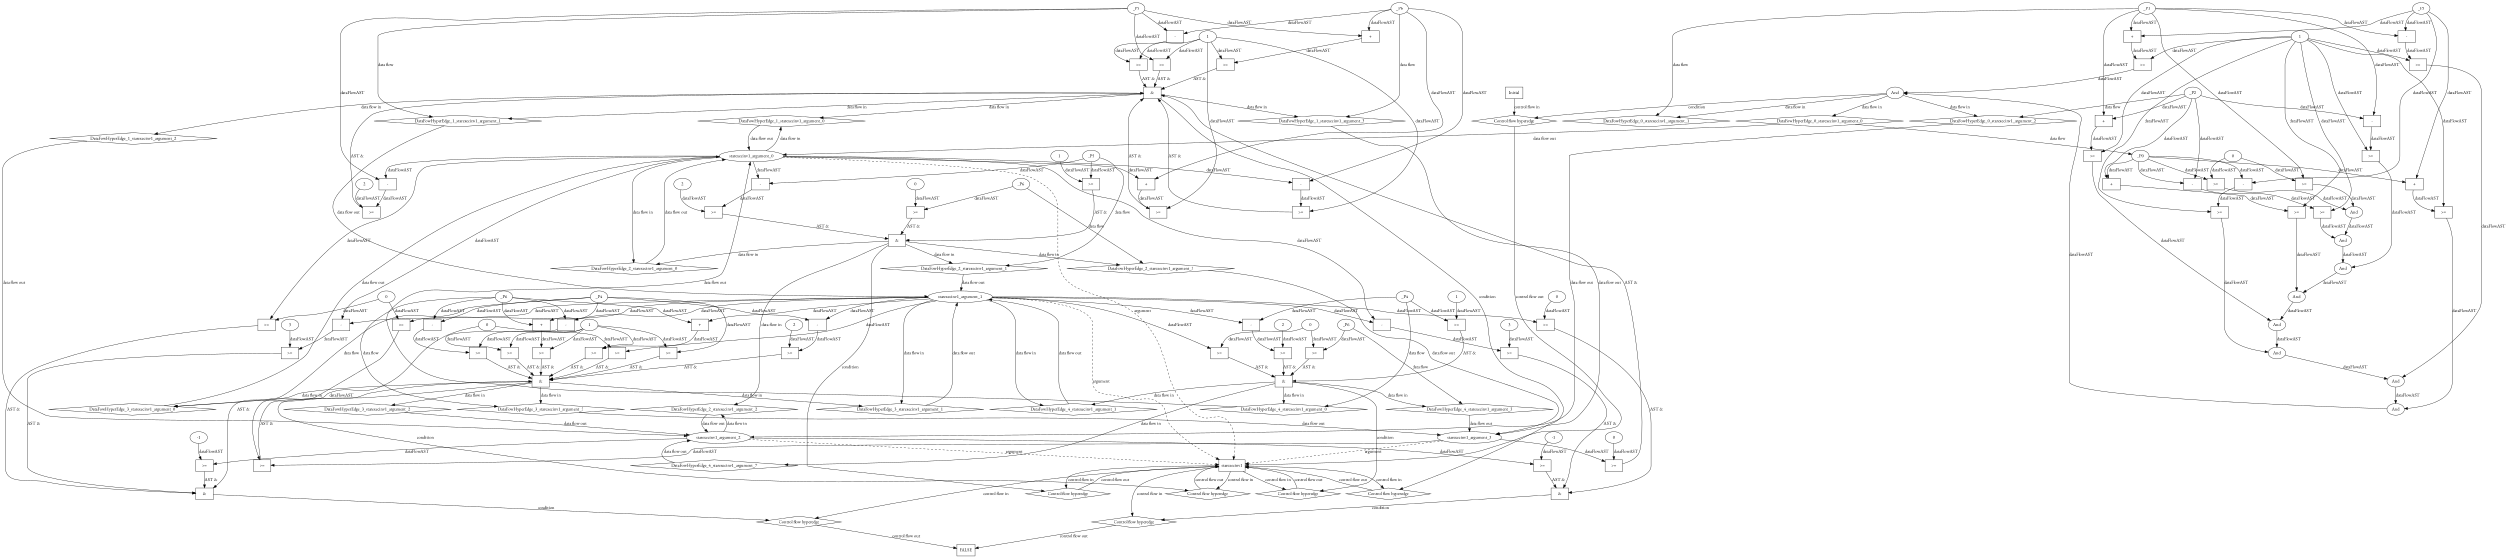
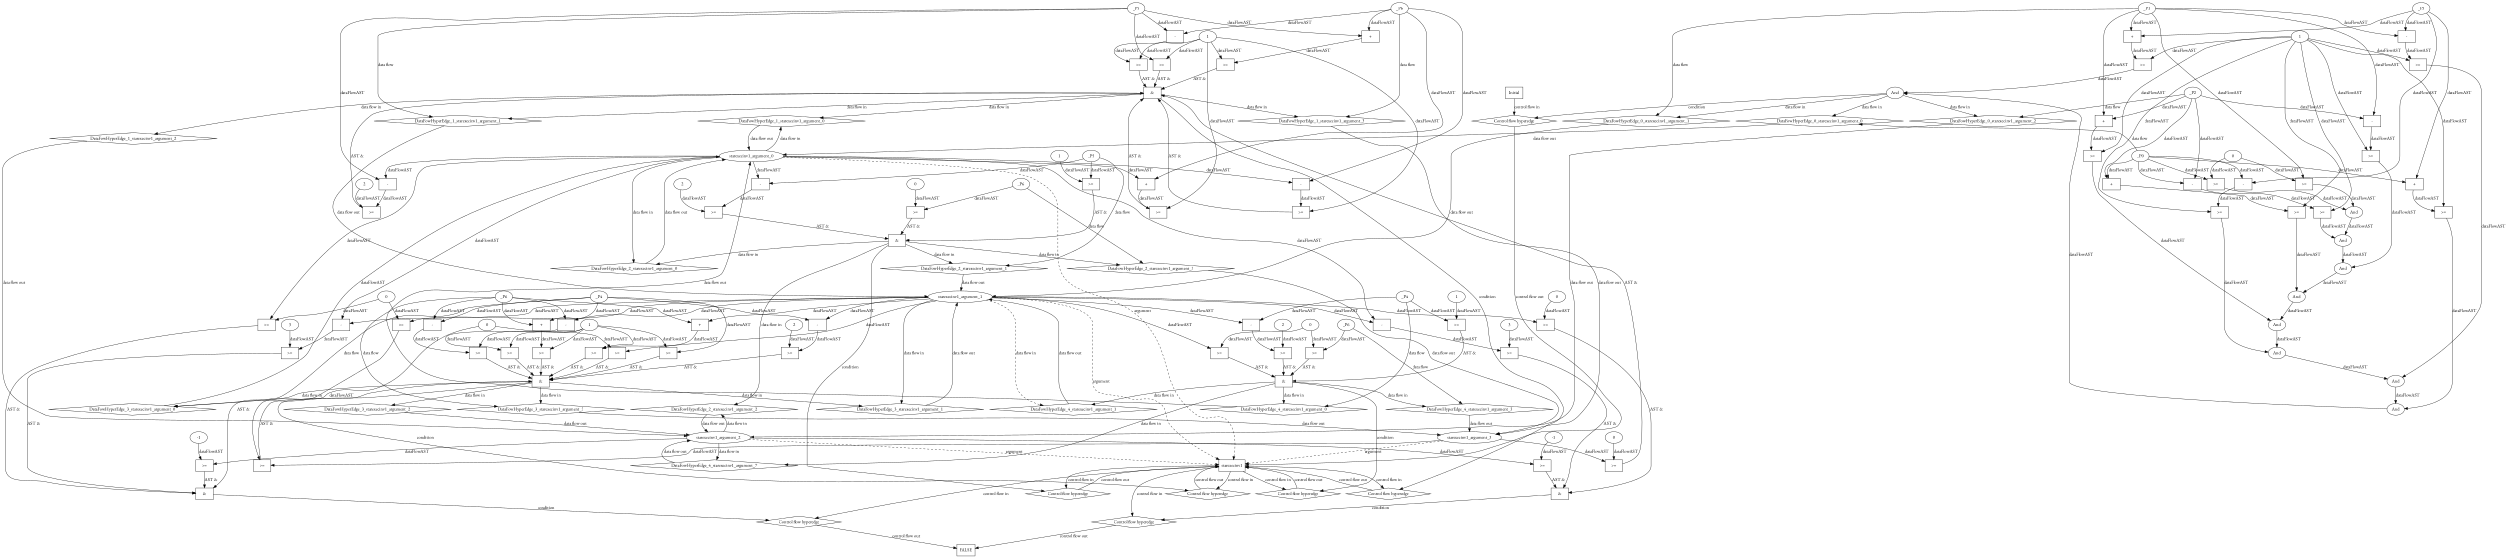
(1992, 137) -> (2003, 128)
none -> (1335, 243)
(373, 283) -> (373, 283)
(1016, 351) -> (1016, 351)
none -> (719, 450)
